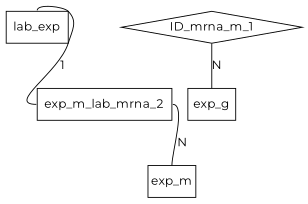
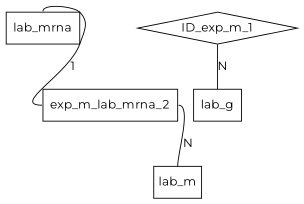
(37, 27) -> (43, 28)
(212, 27) -> (218, 28)
(212, 104) -> (218, 105)
(172, 181) -> (178, 182)
